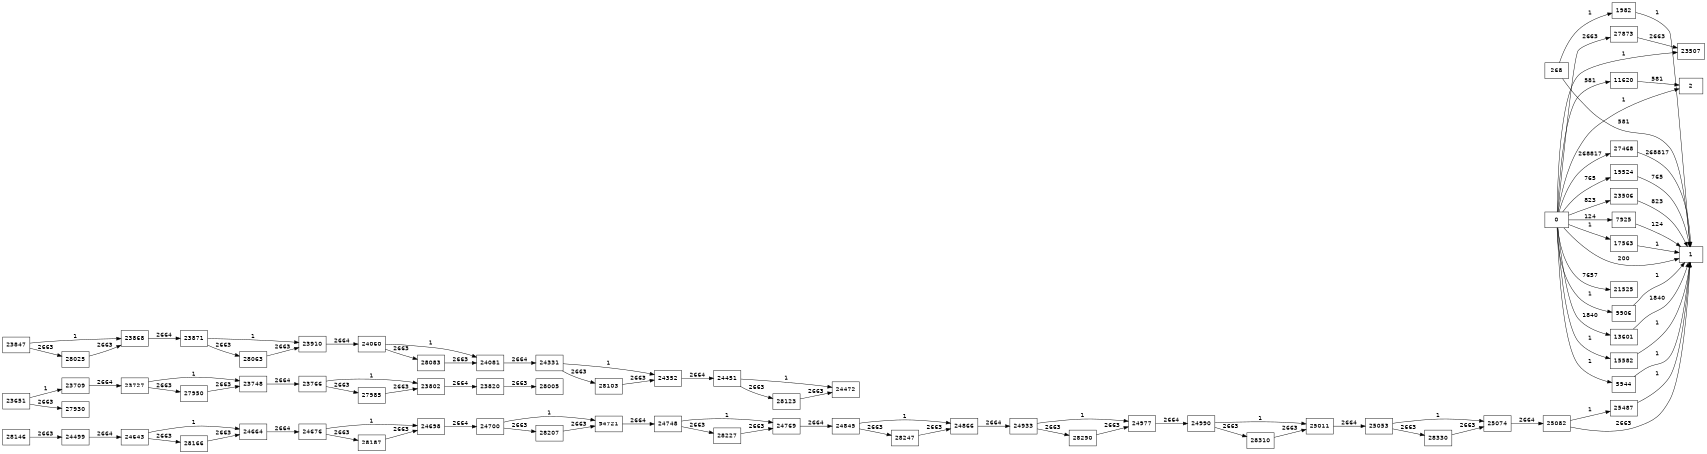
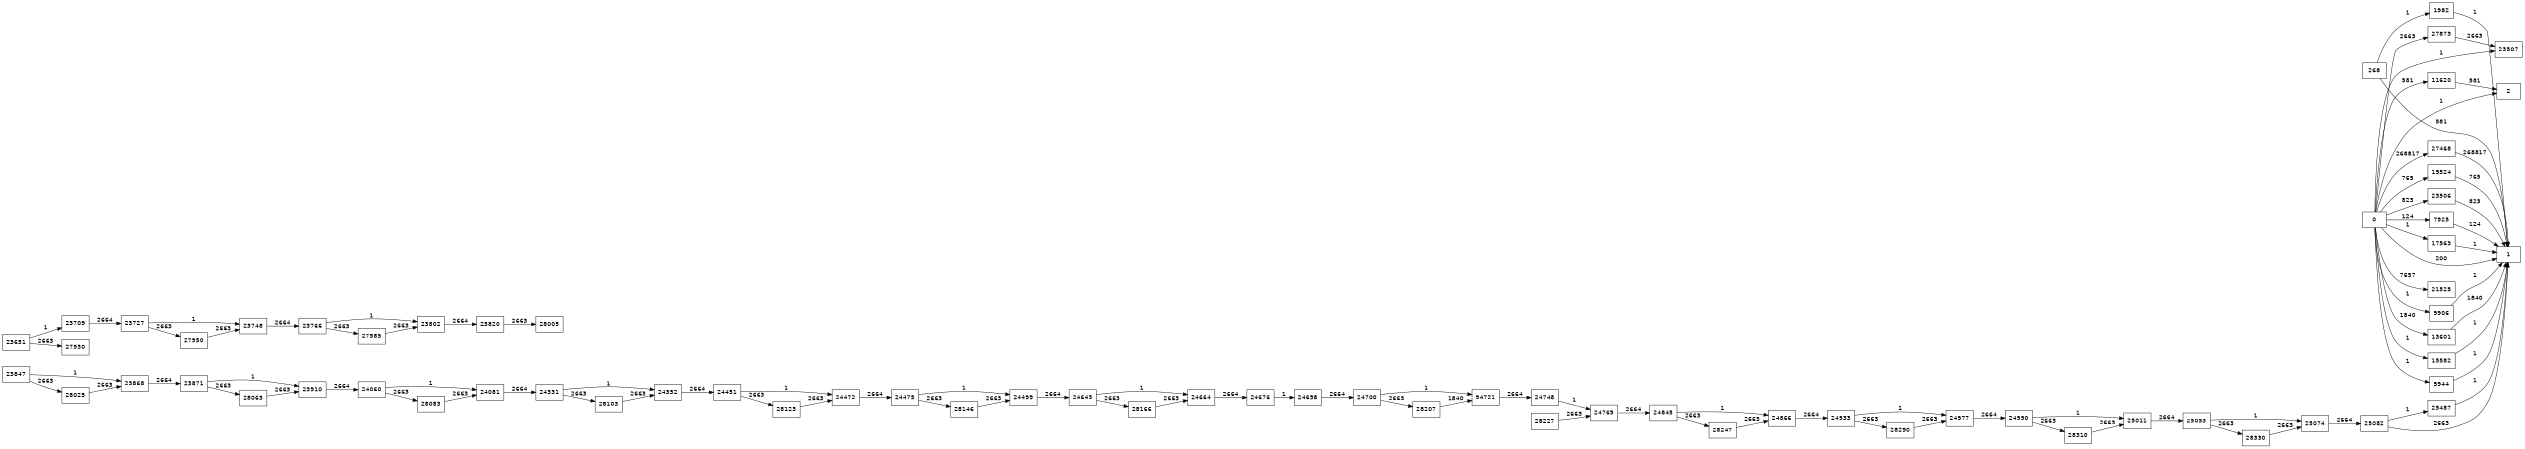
none -> (905, 398)
(579, 424) -> (1456, 399)
(695, 429) -> none
(372, 443) -> none
